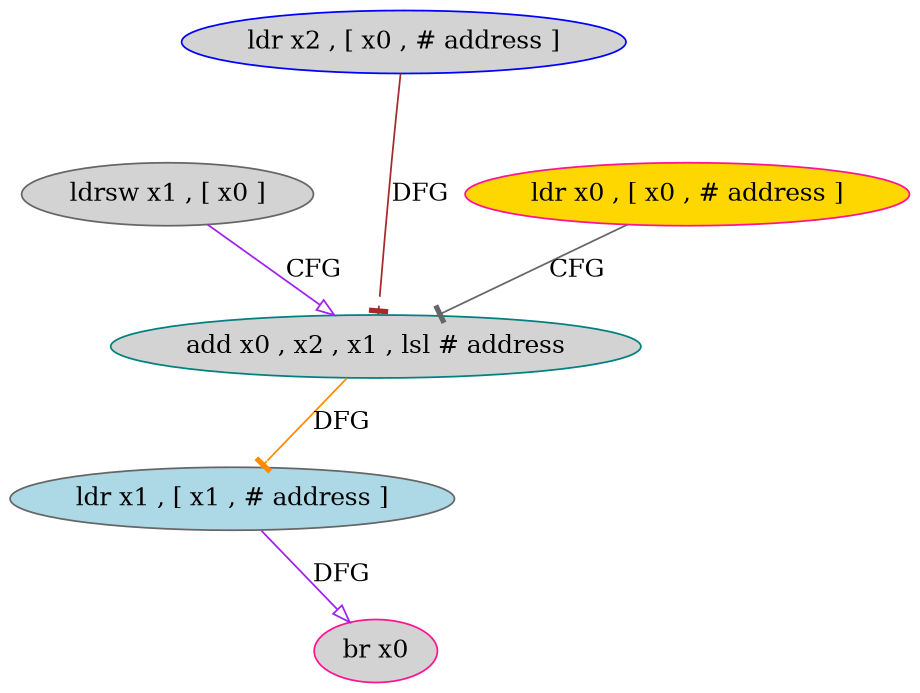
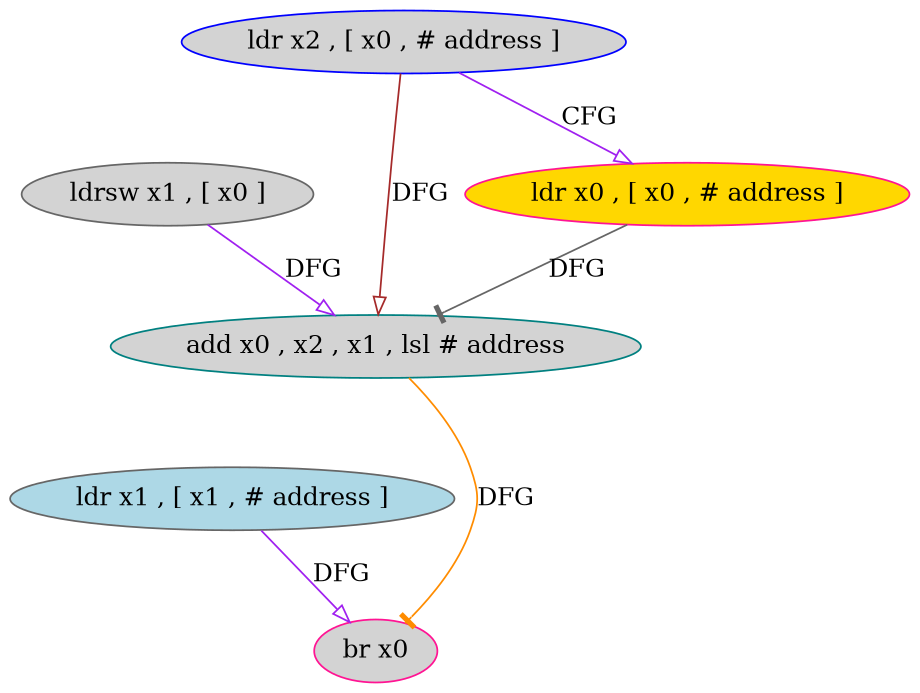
none -> (538, 114)
(389, 185) -> (389, 185)
(314, 270) -> (314, 270)
(577, 270) -> (577, 270)
(307, 419) -> (477, 497)
